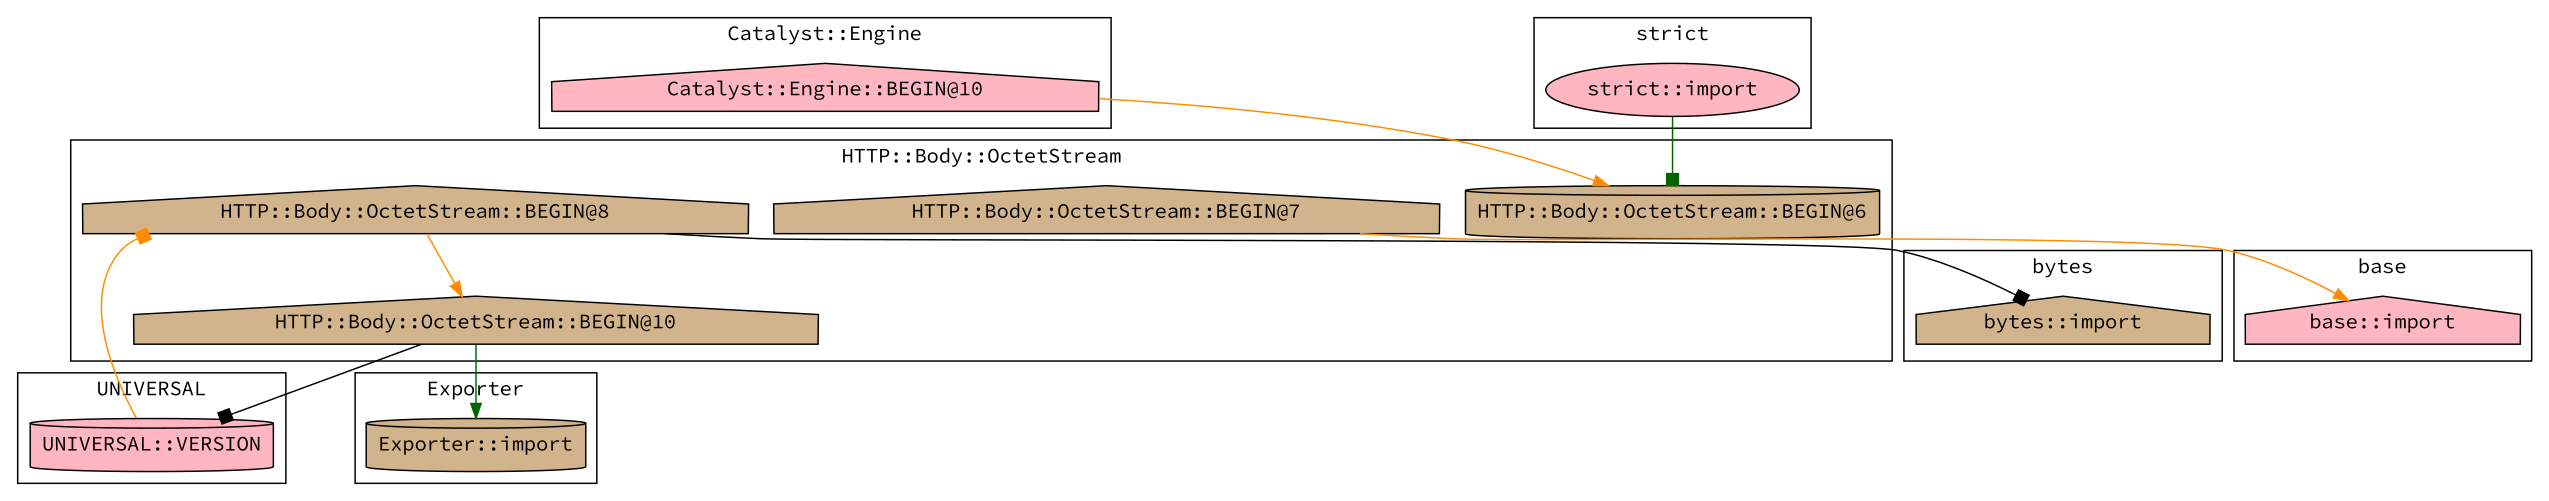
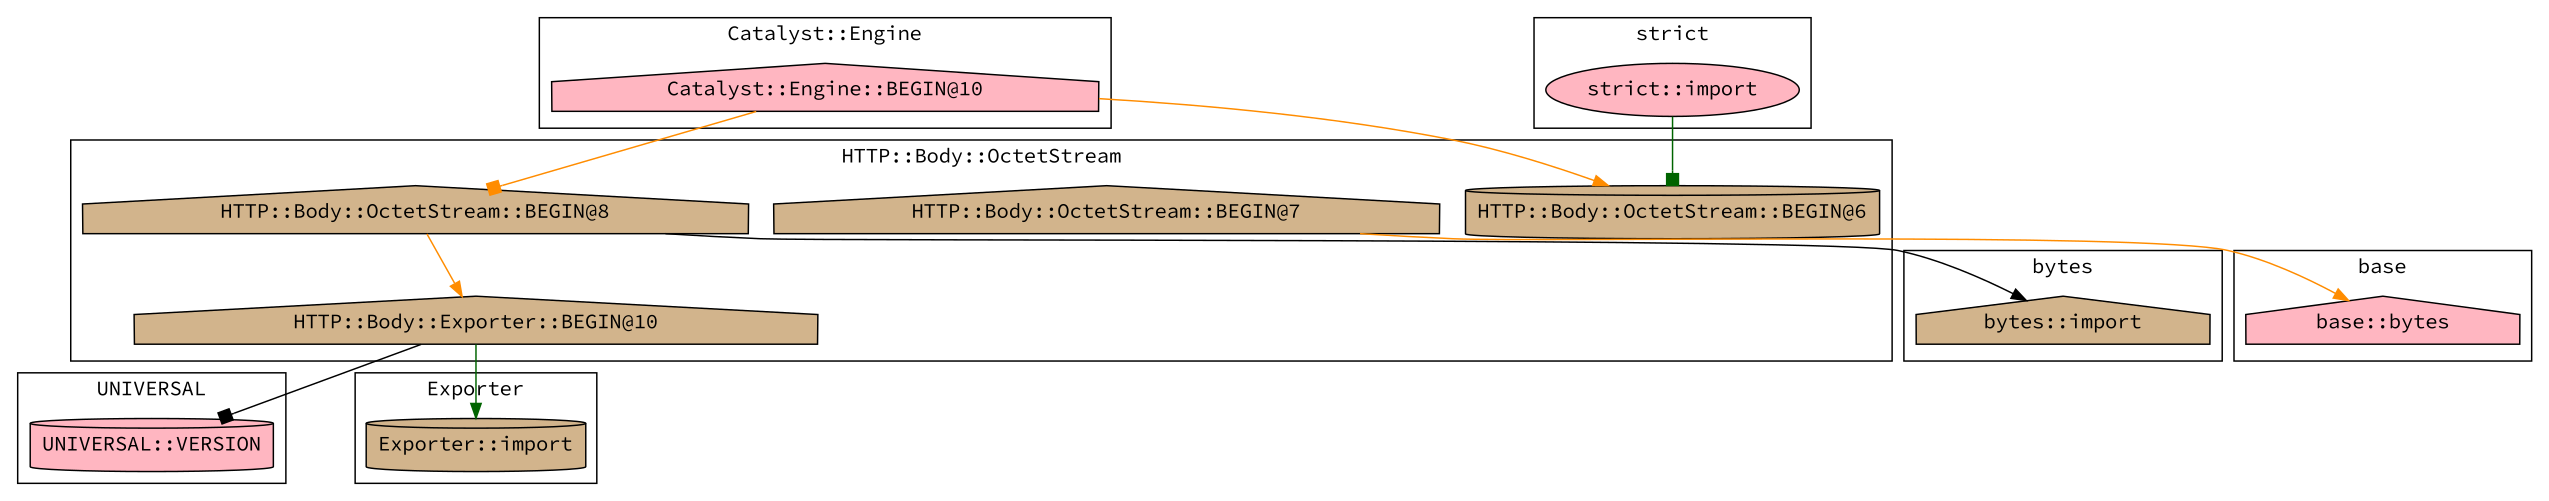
(1343, 241) -> (1343, 241)
(476, 323) -> (476, 323)
(2383, 323) -> (2383, 323)
(103, 326) -> (623, 150)
